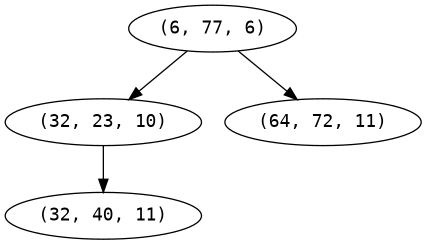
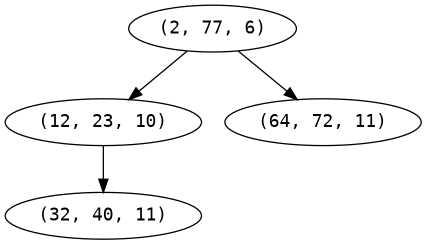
(213, 29) -> (213, 29)
(103, 122) -> (103, 122)
